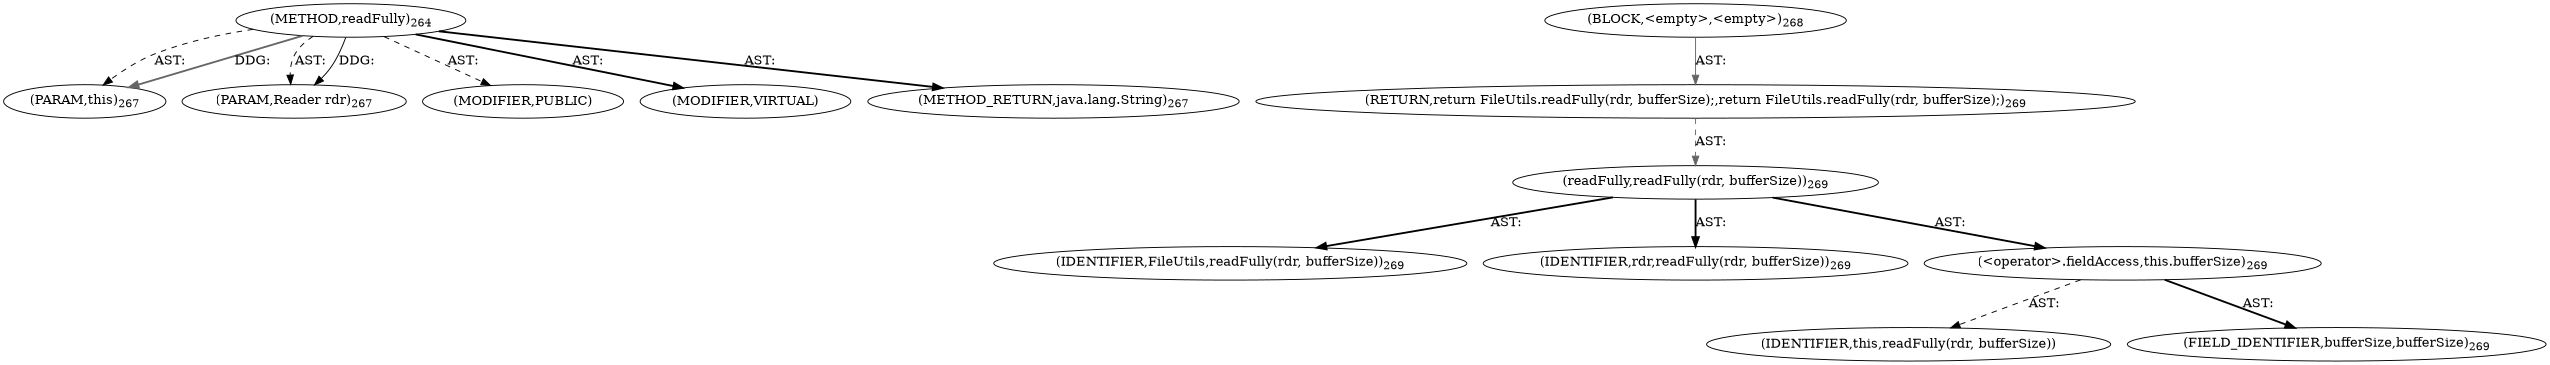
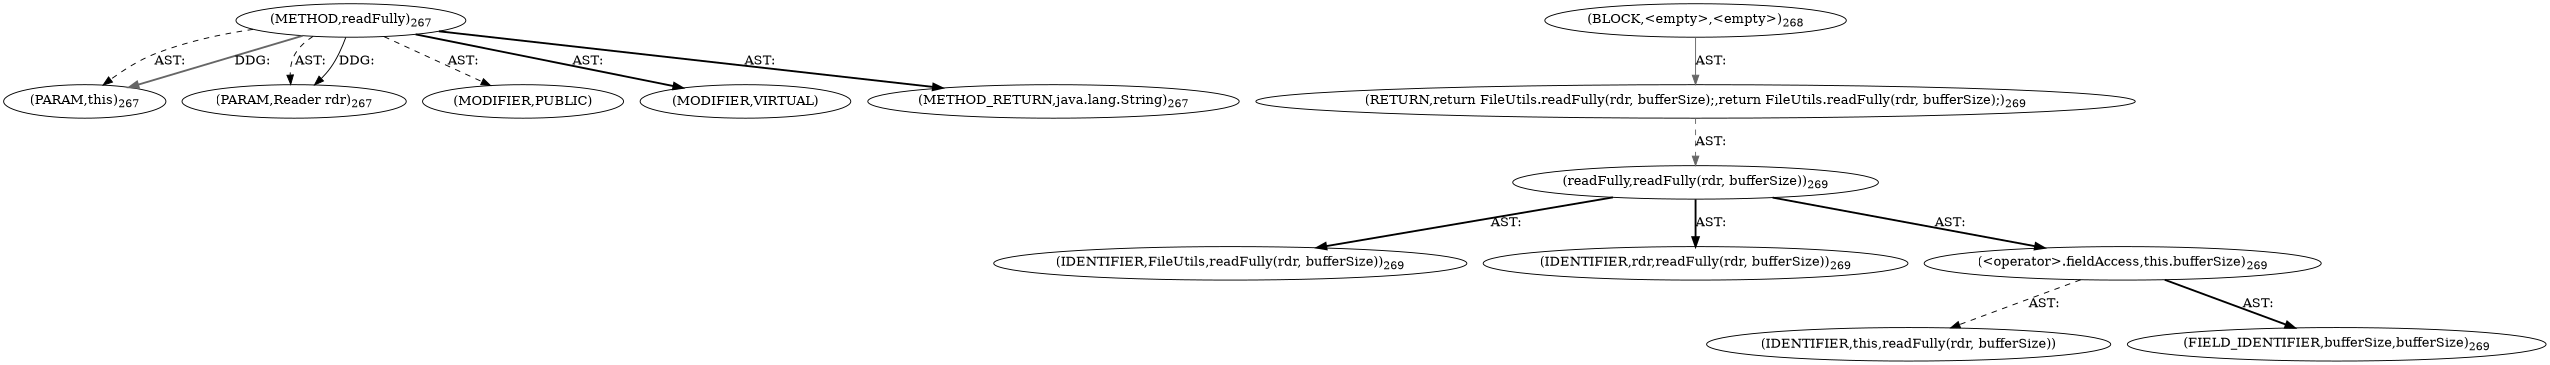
(421, 19) -> (421, 19)
